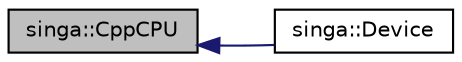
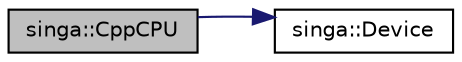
(247, 46) -> (225, 17)
